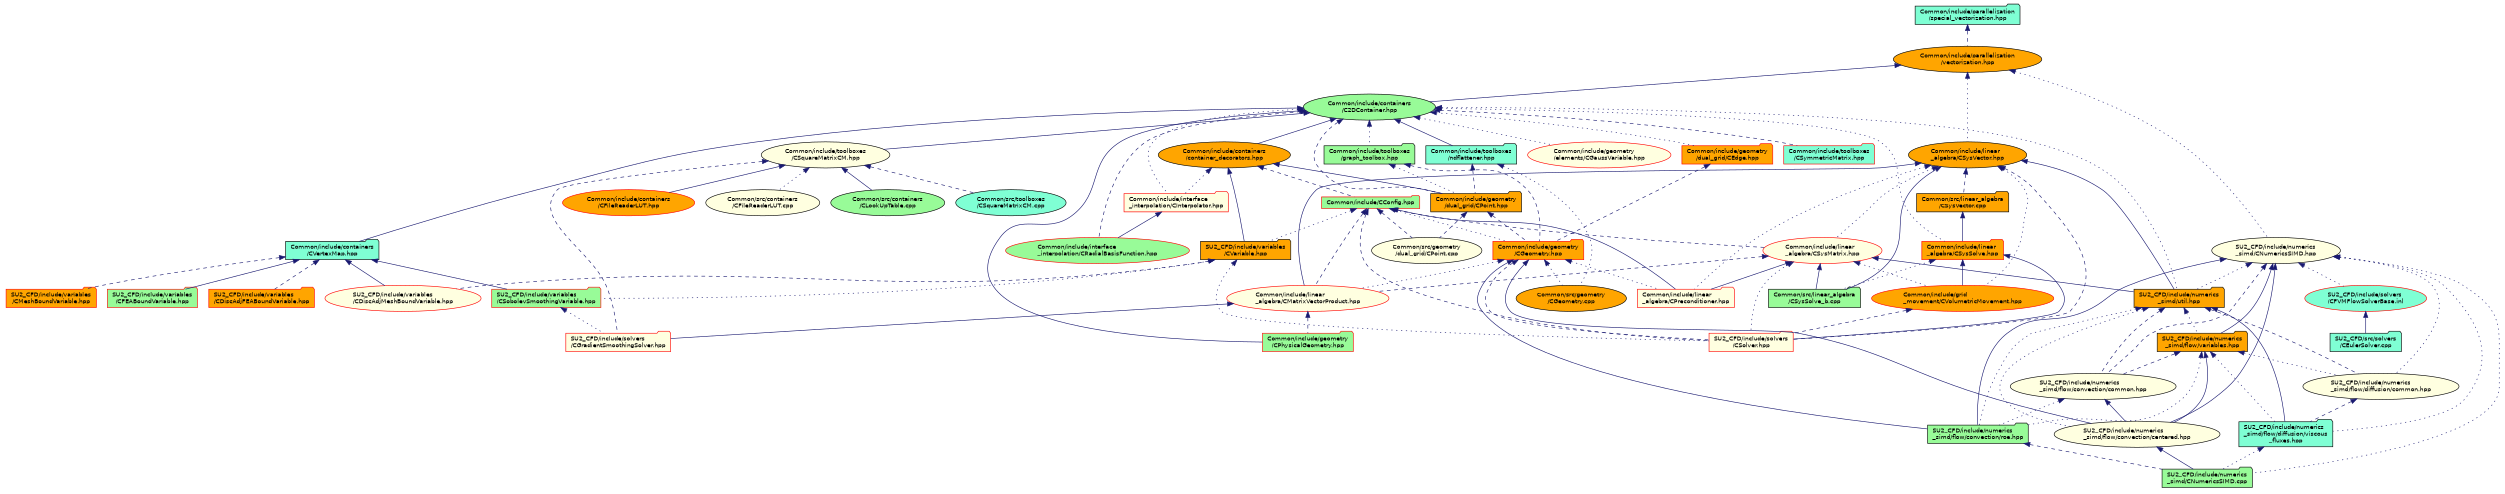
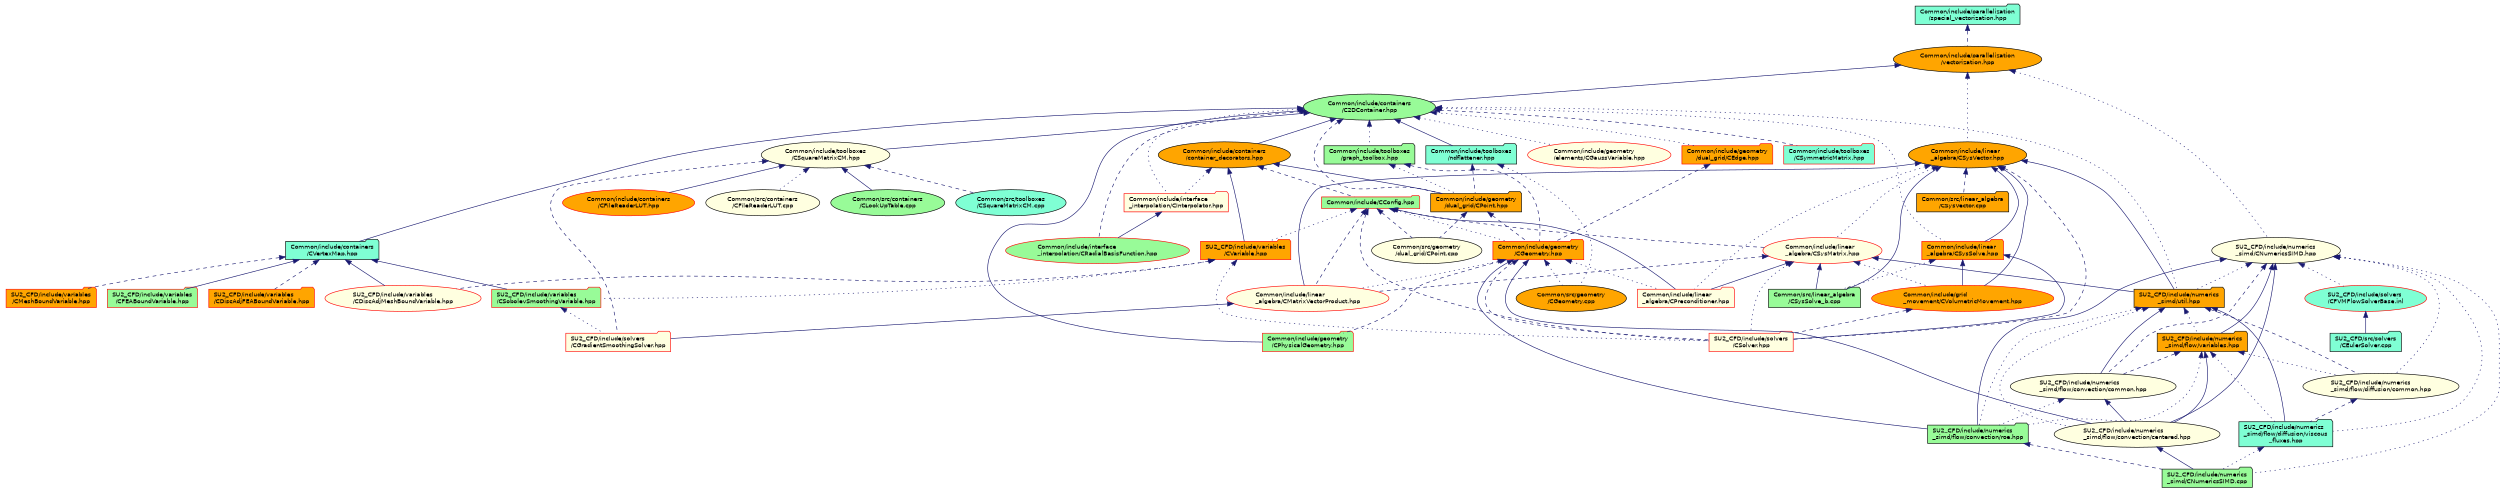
(2023, 229) -> (2023, 229)
(1963, 230) -> (2017, 209)
(1246, 251) -> (1246, 251)
(1308, 329) -> (1410, 294)
(2126, 339) -> (2126, 339)
